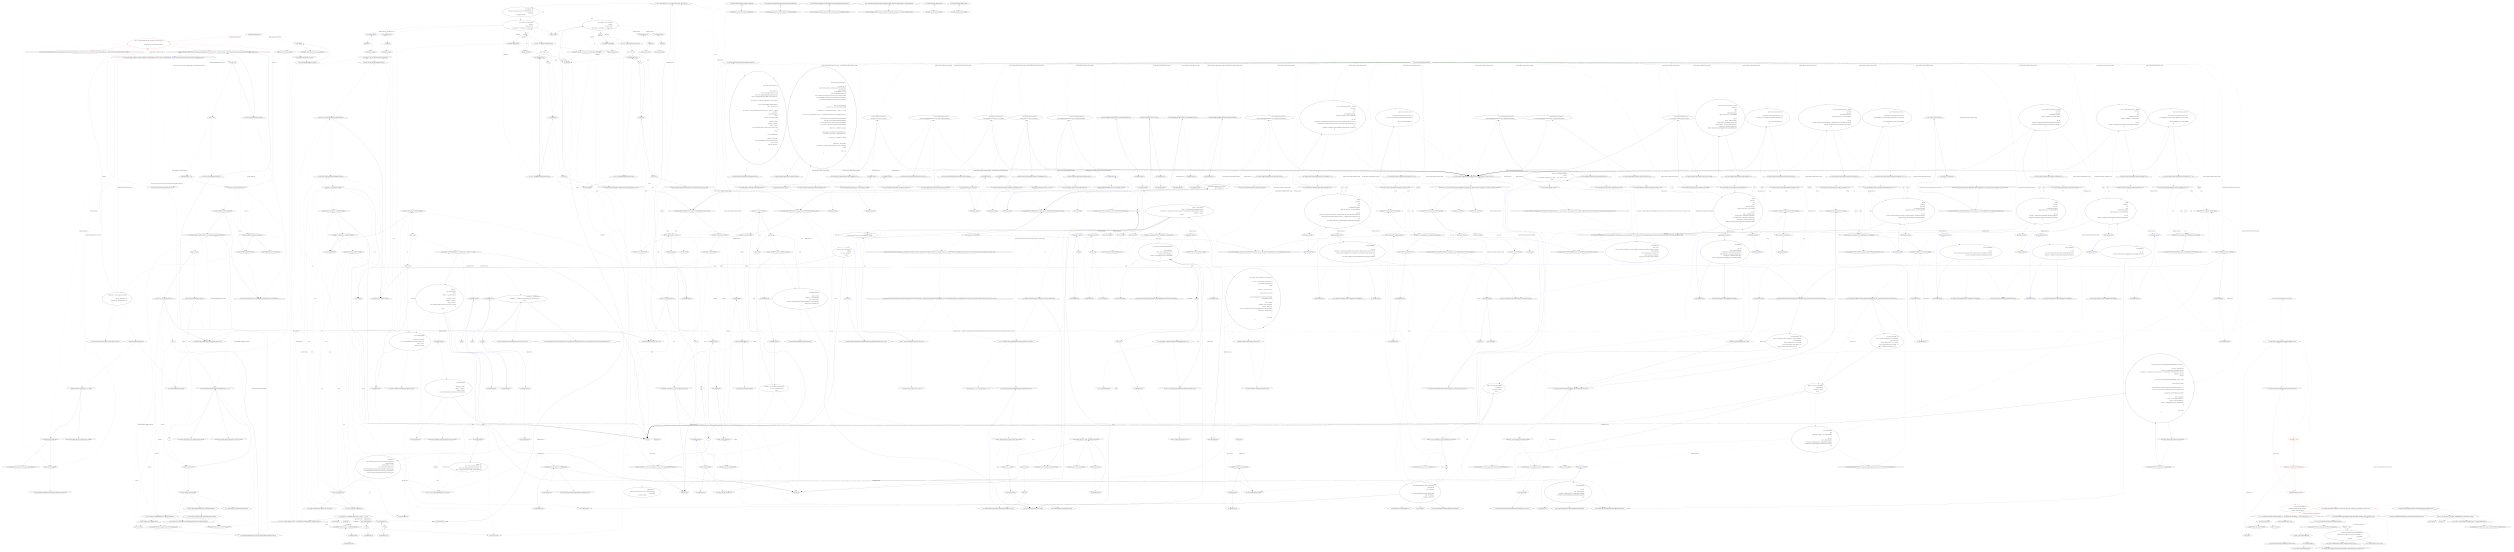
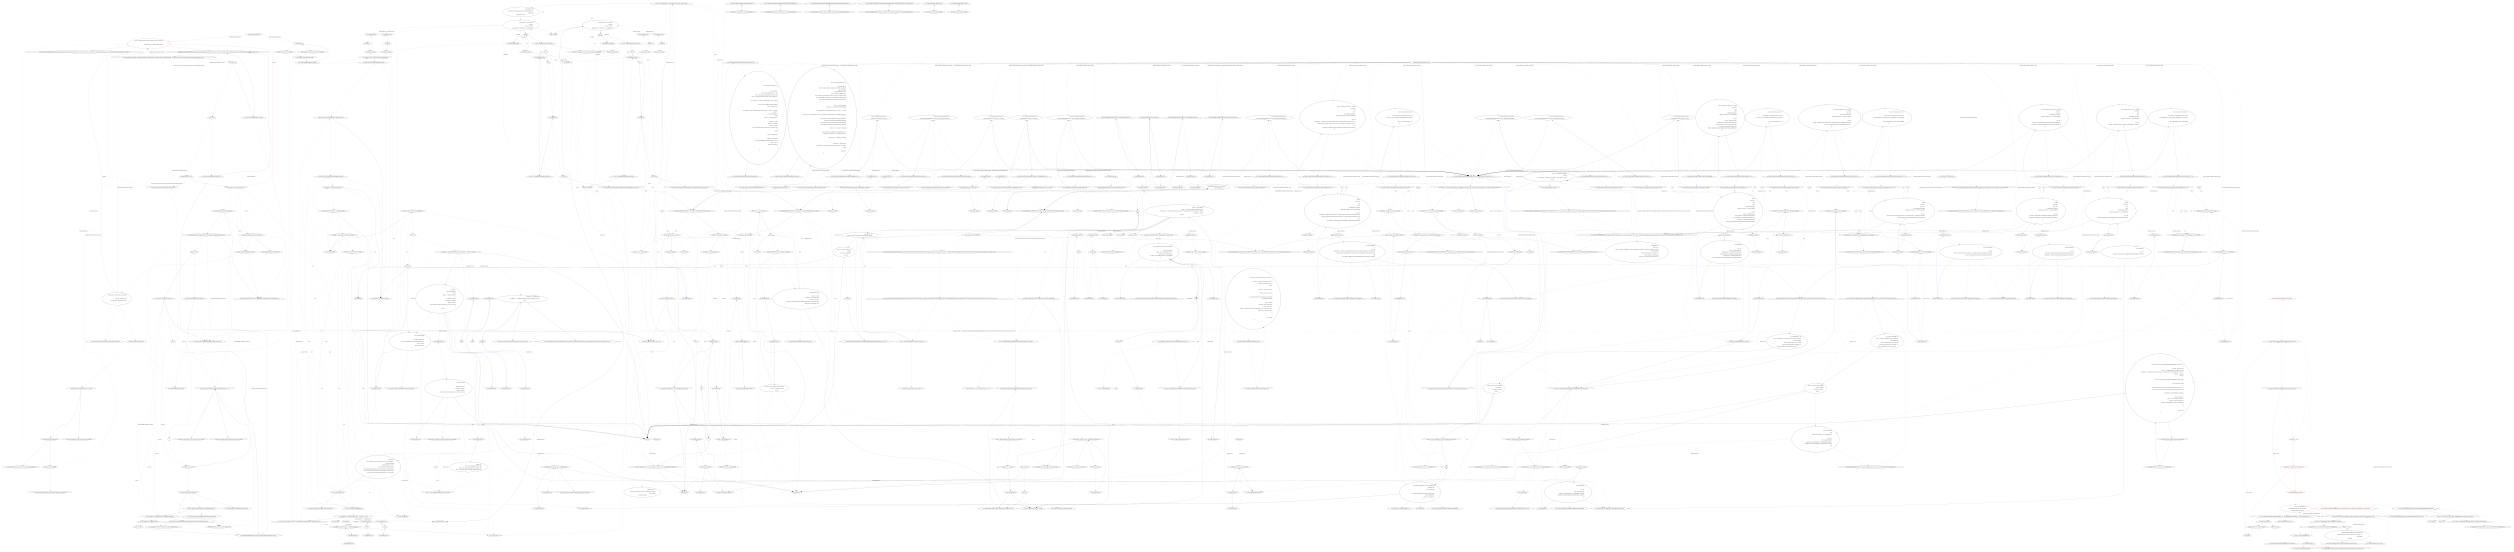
(1934, 118) -> none
